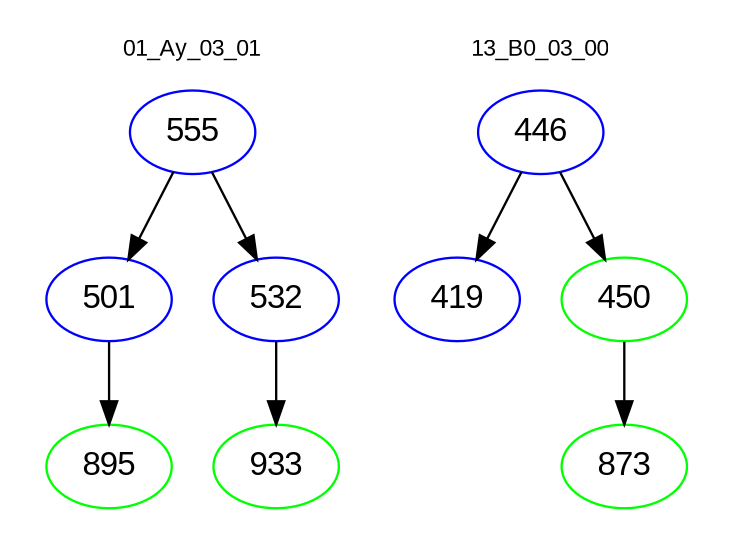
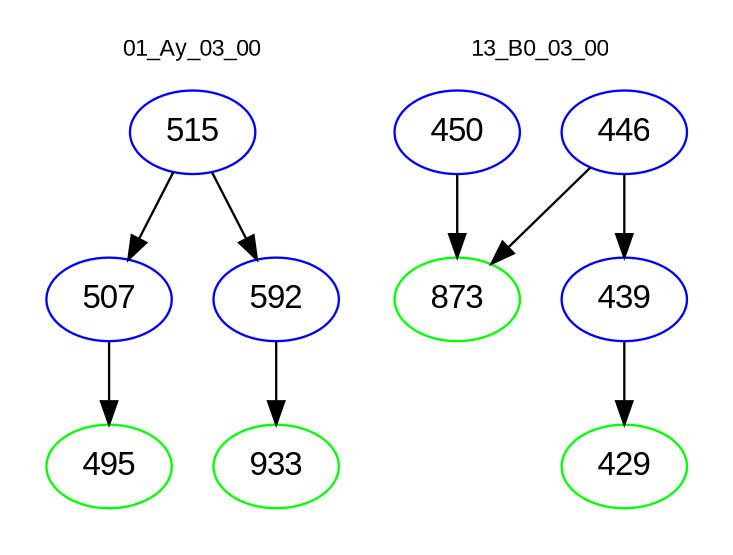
(193, 50) -> (193, 50)
(193, 132) -> (193, 132)
(577, 205) -> (549, 207)
(109, 299) -> (109, 299)
(276, 299) -> (276, 299)
(457, 299) -> (624, 299)
(624, 299) -> (457, 132)
(109, 466) -> (109, 466)
none -> (624, 466)
